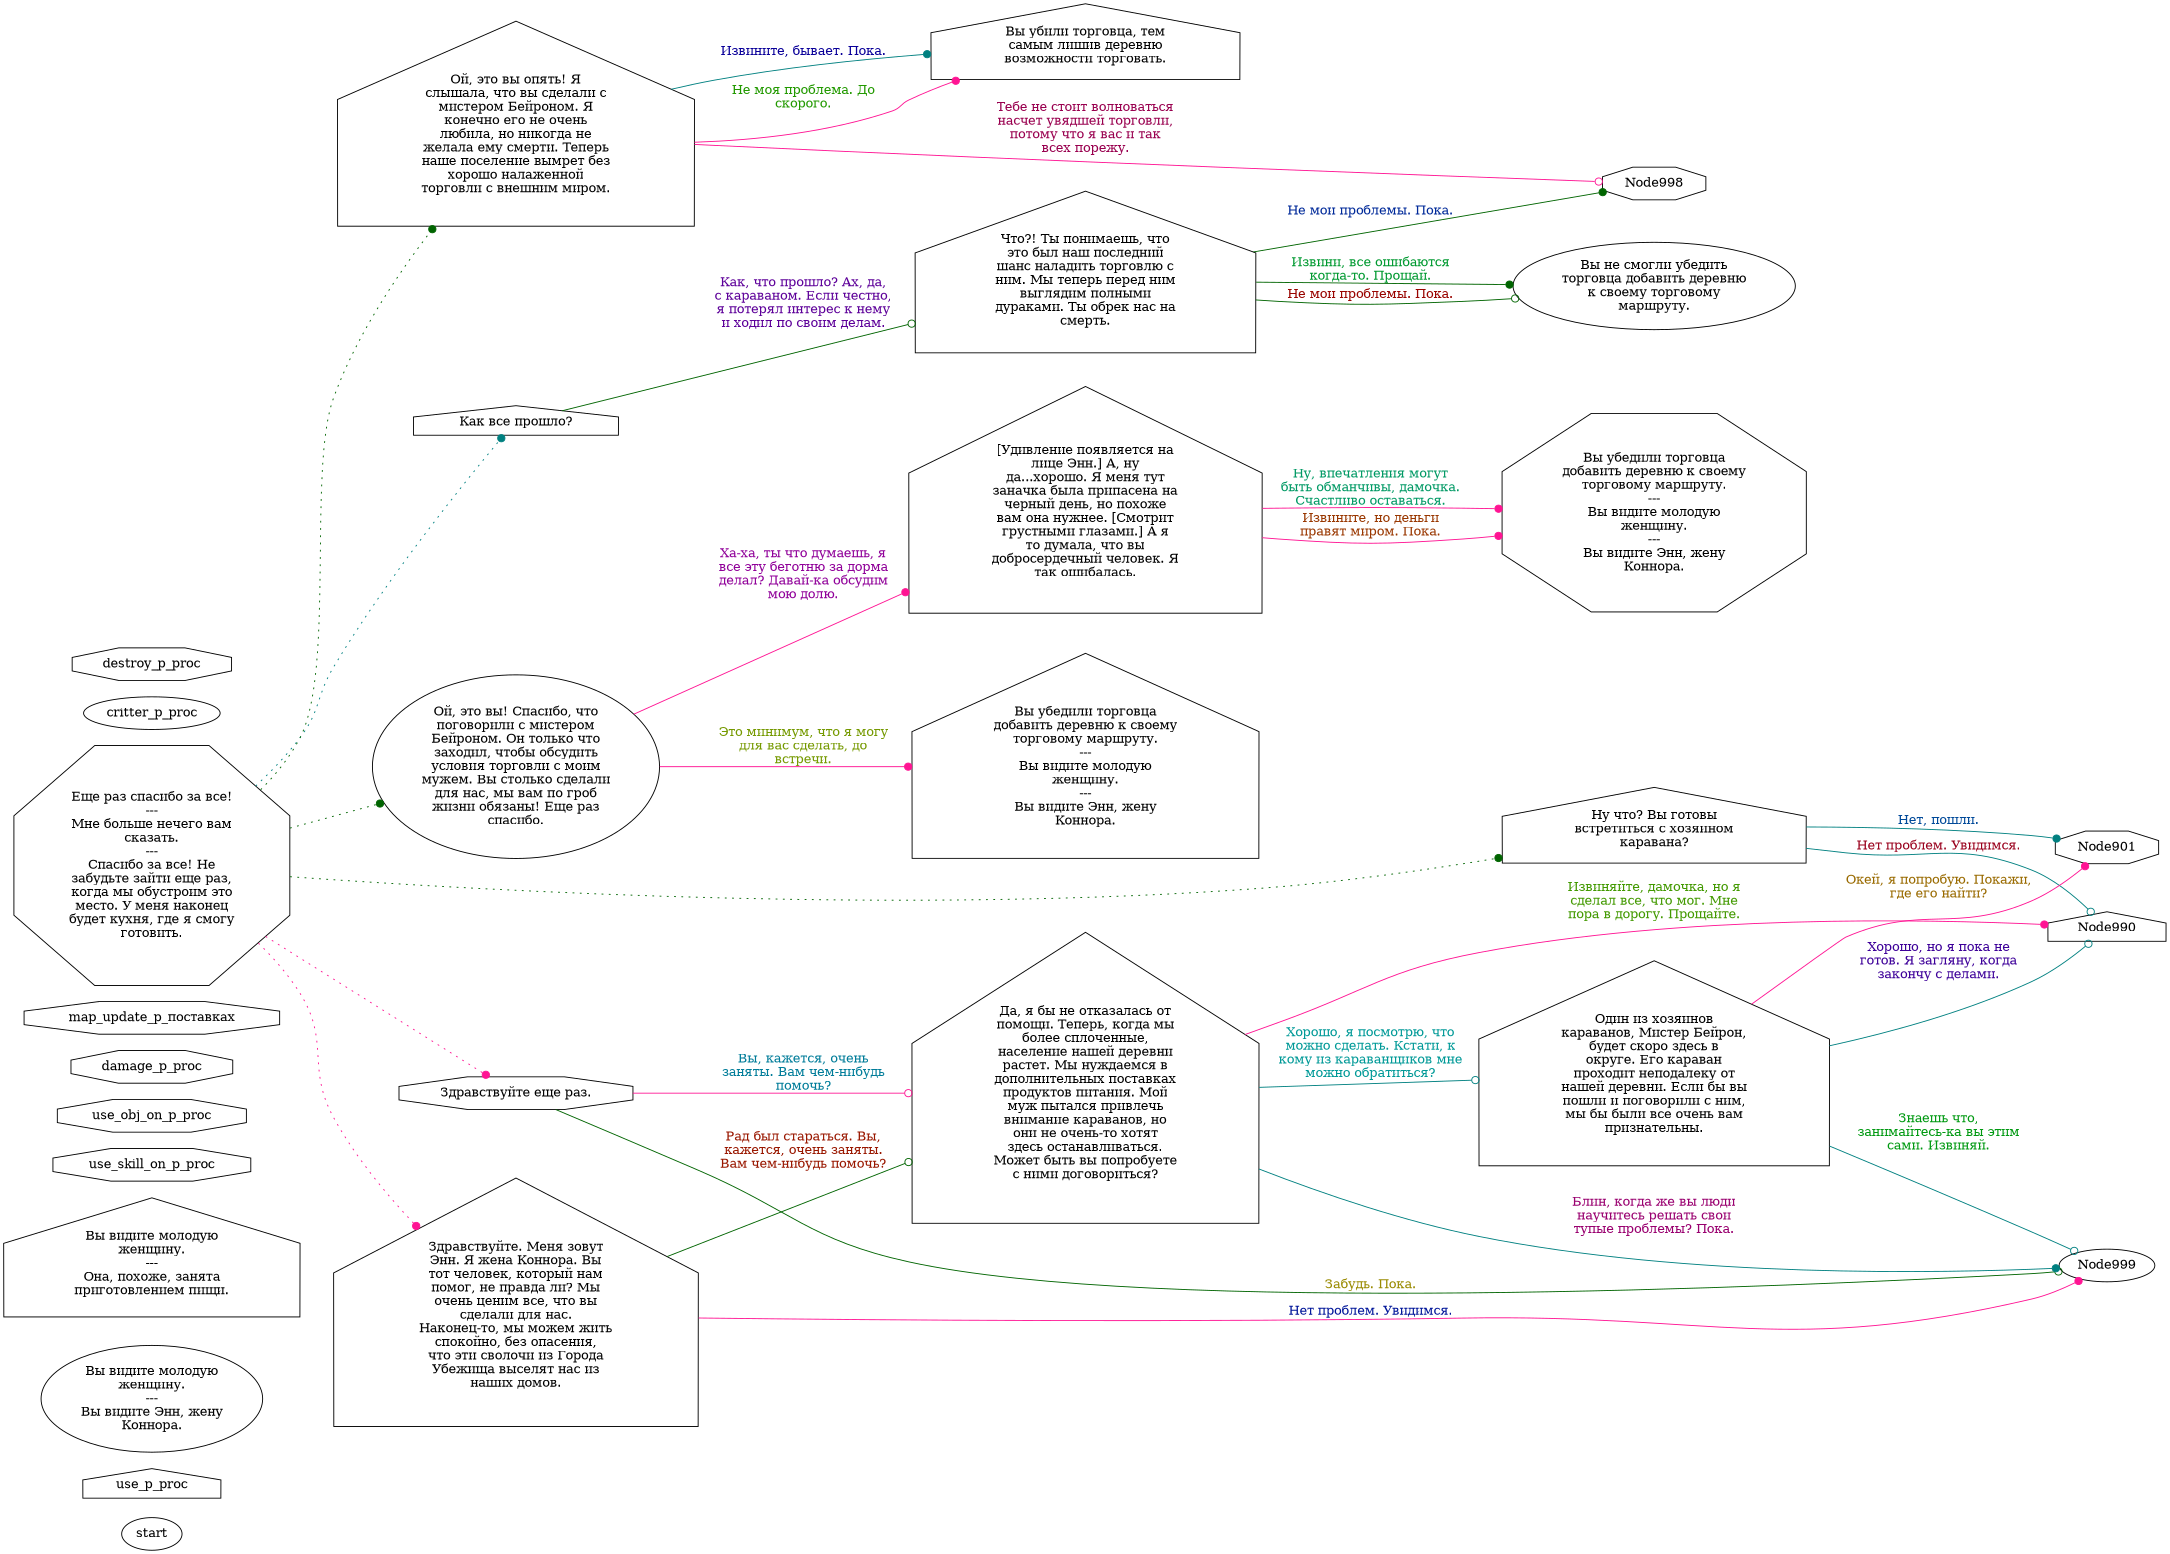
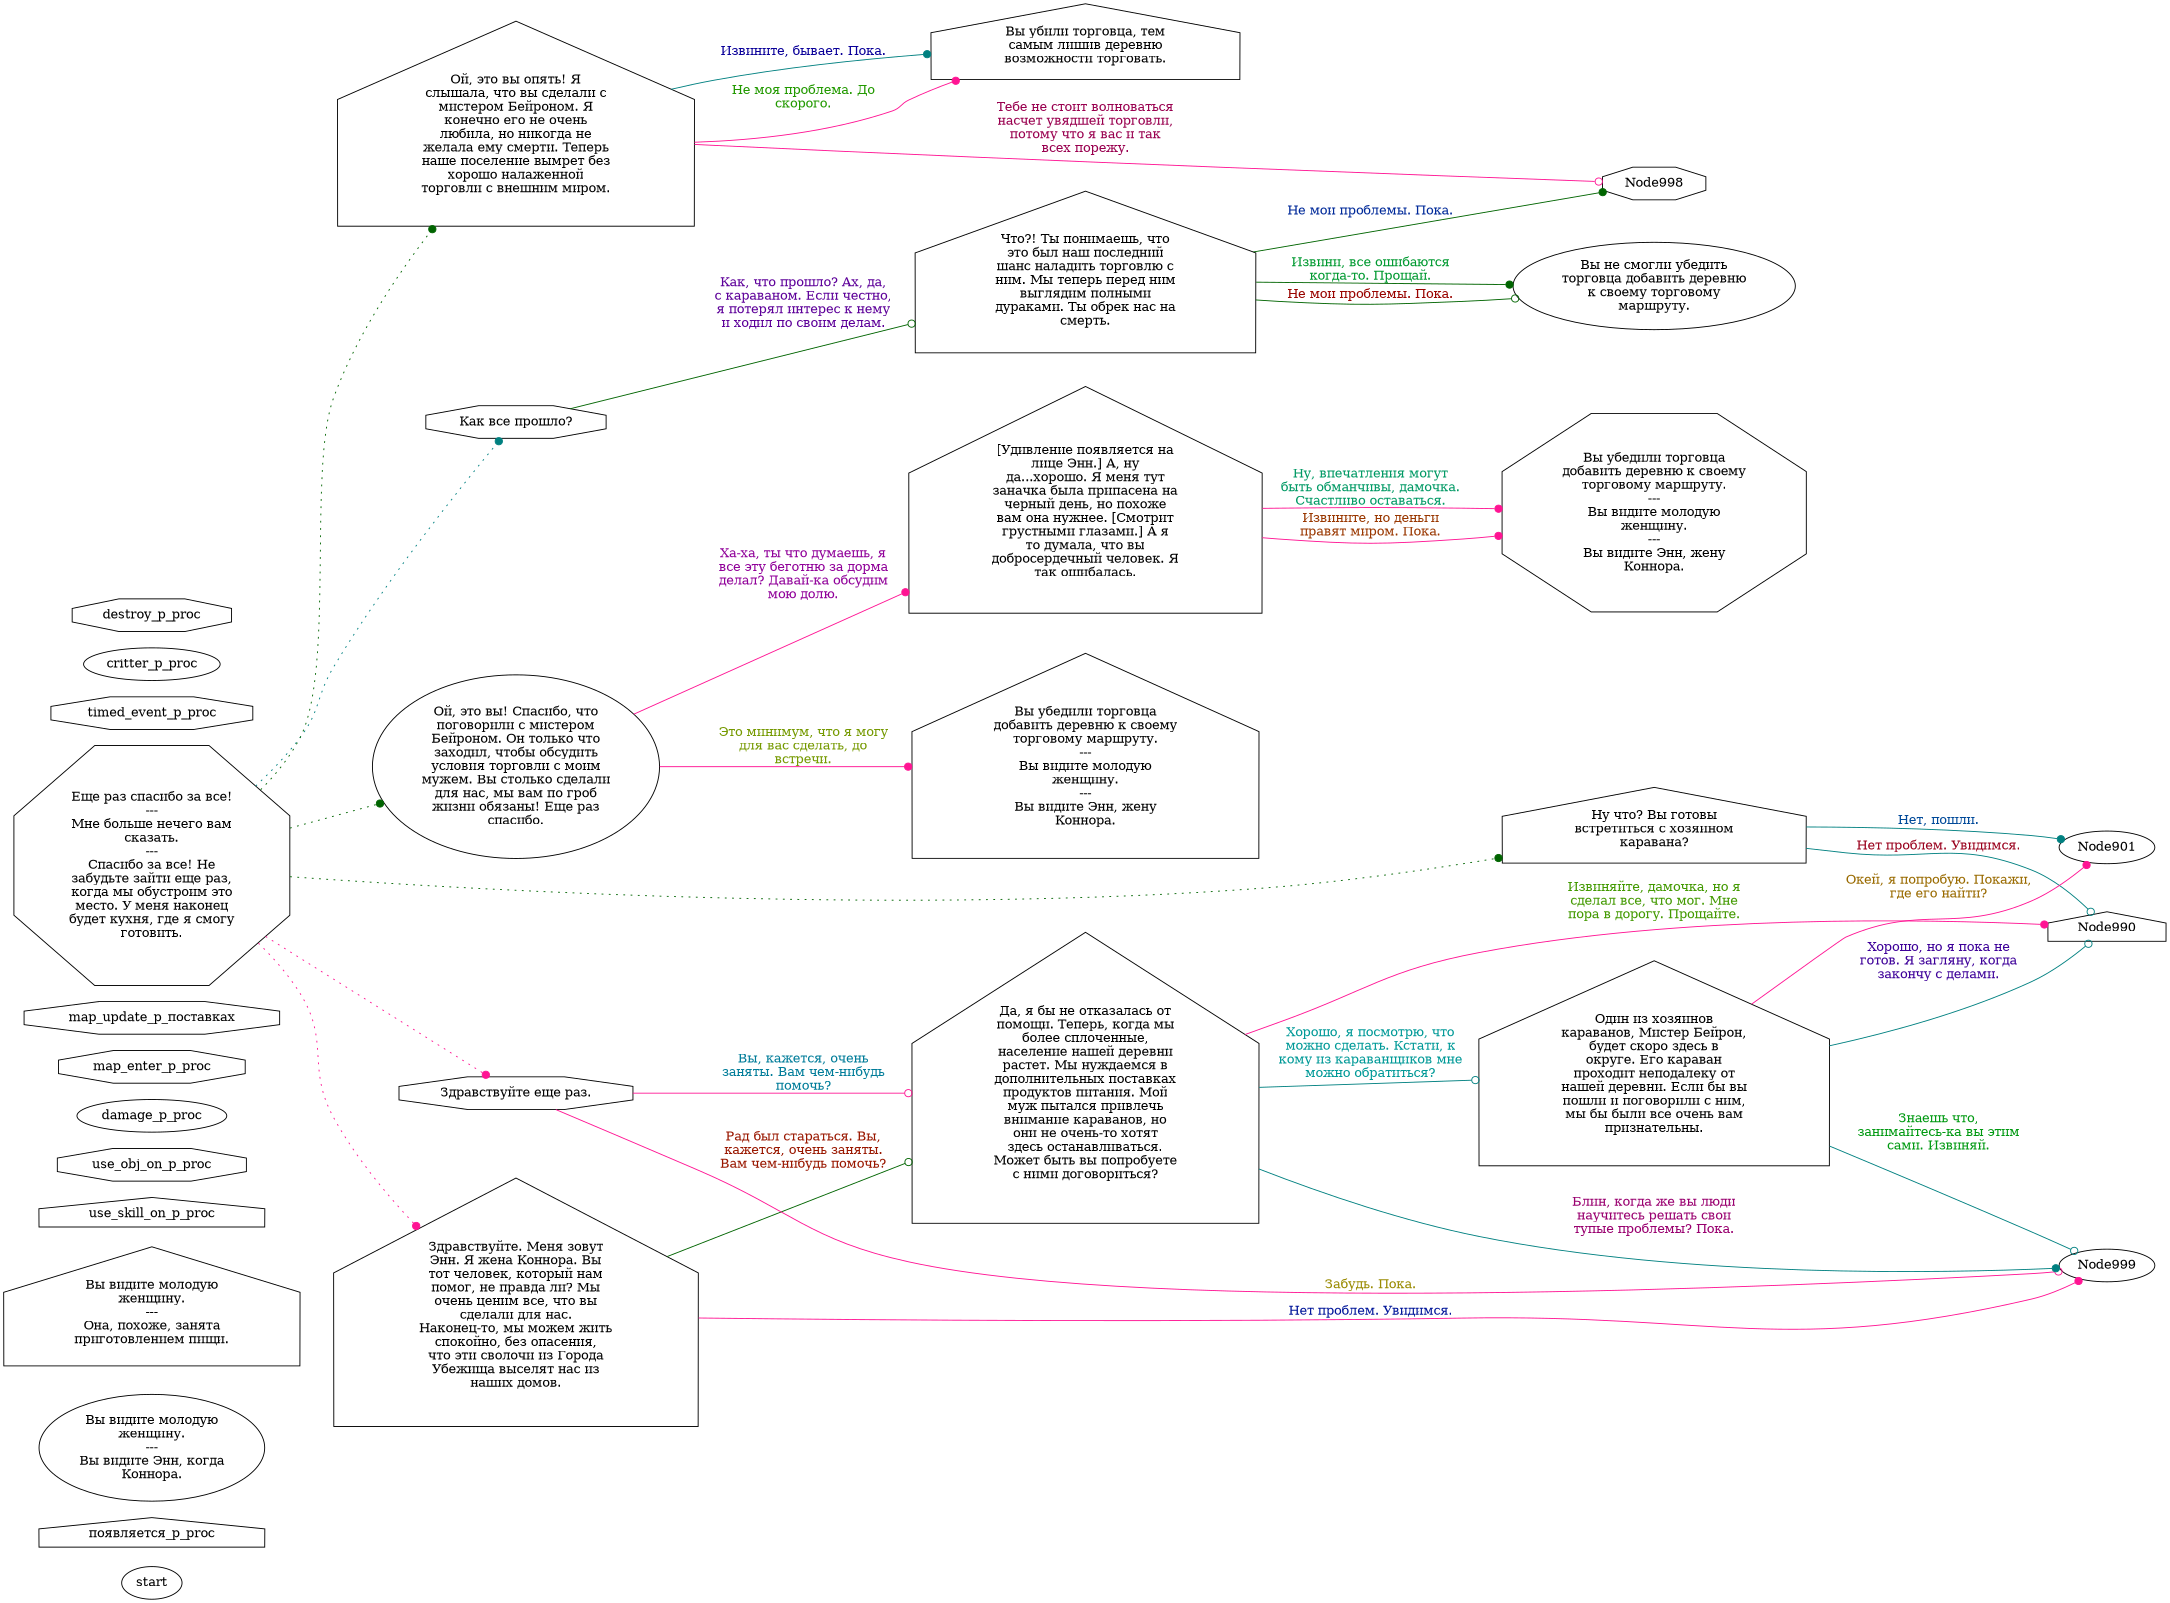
(516, 422) -> (516, 422)
none -> (152, 713)
(2107, 847) -> (2107, 847)
none -> (152, 1067)
(152, 1067) -> (152, 1116)
(152, 1165) -> (152, 1214)
(1288, 1292) -> (1288, 1292)
(152, 1399) -> (152, 1448)
(152, 1485) -> (152, 1534)
